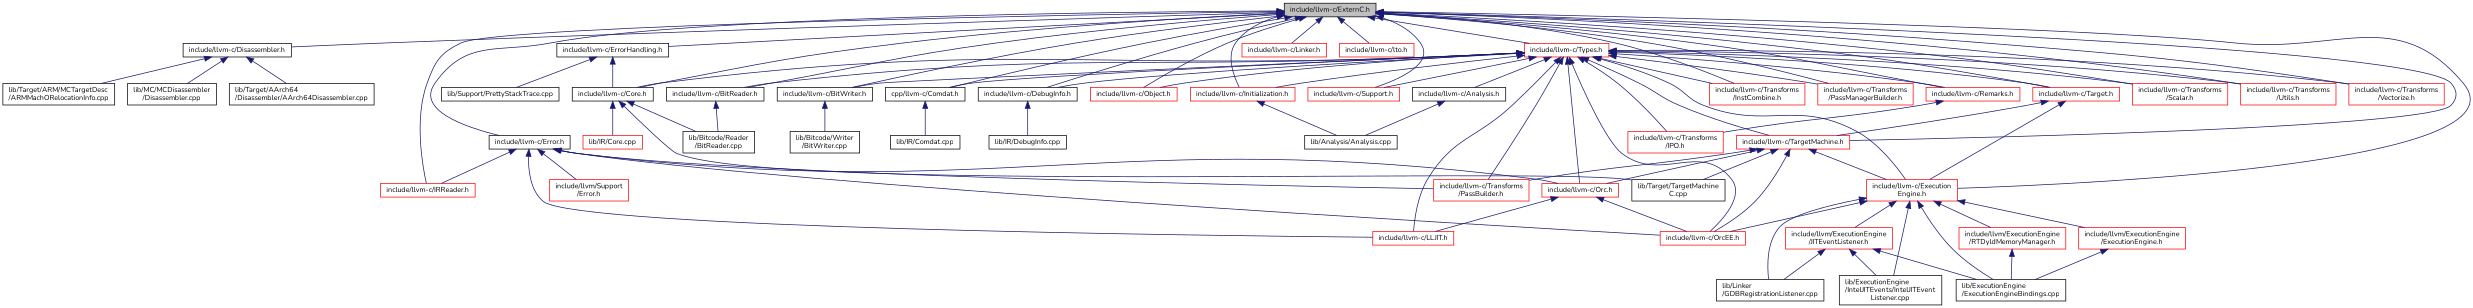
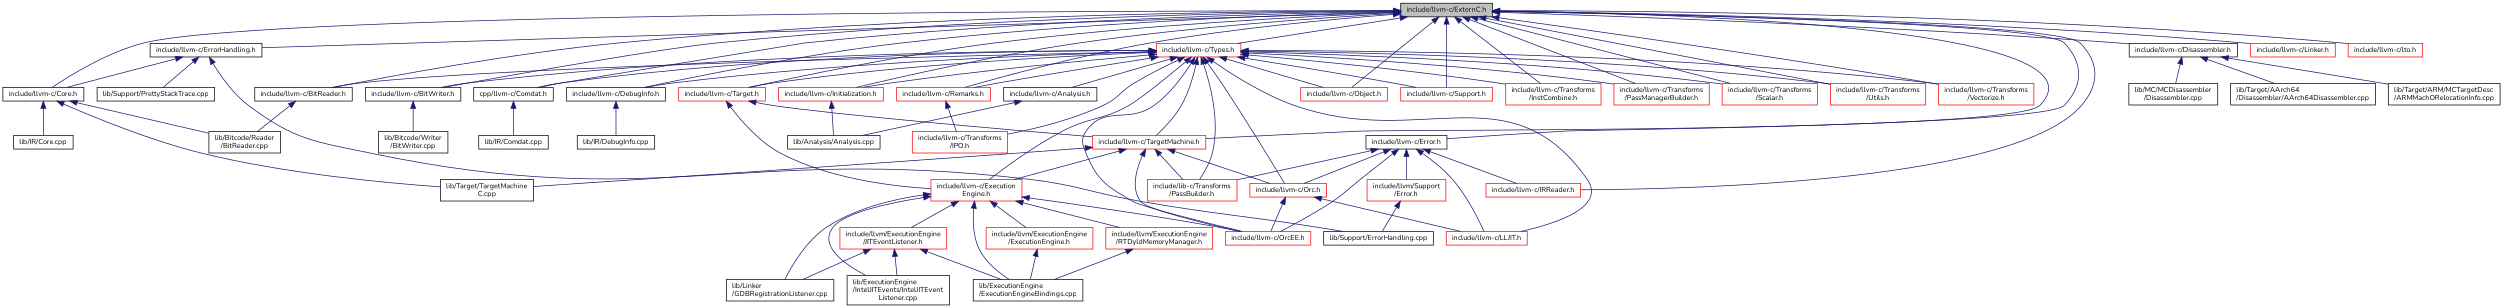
(2204, 40) -> none
(1032, 59) -> none
(613, 142) -> (43, 142)
(1481, 190) -> (1192, 190)
none -> (1379, 238)
